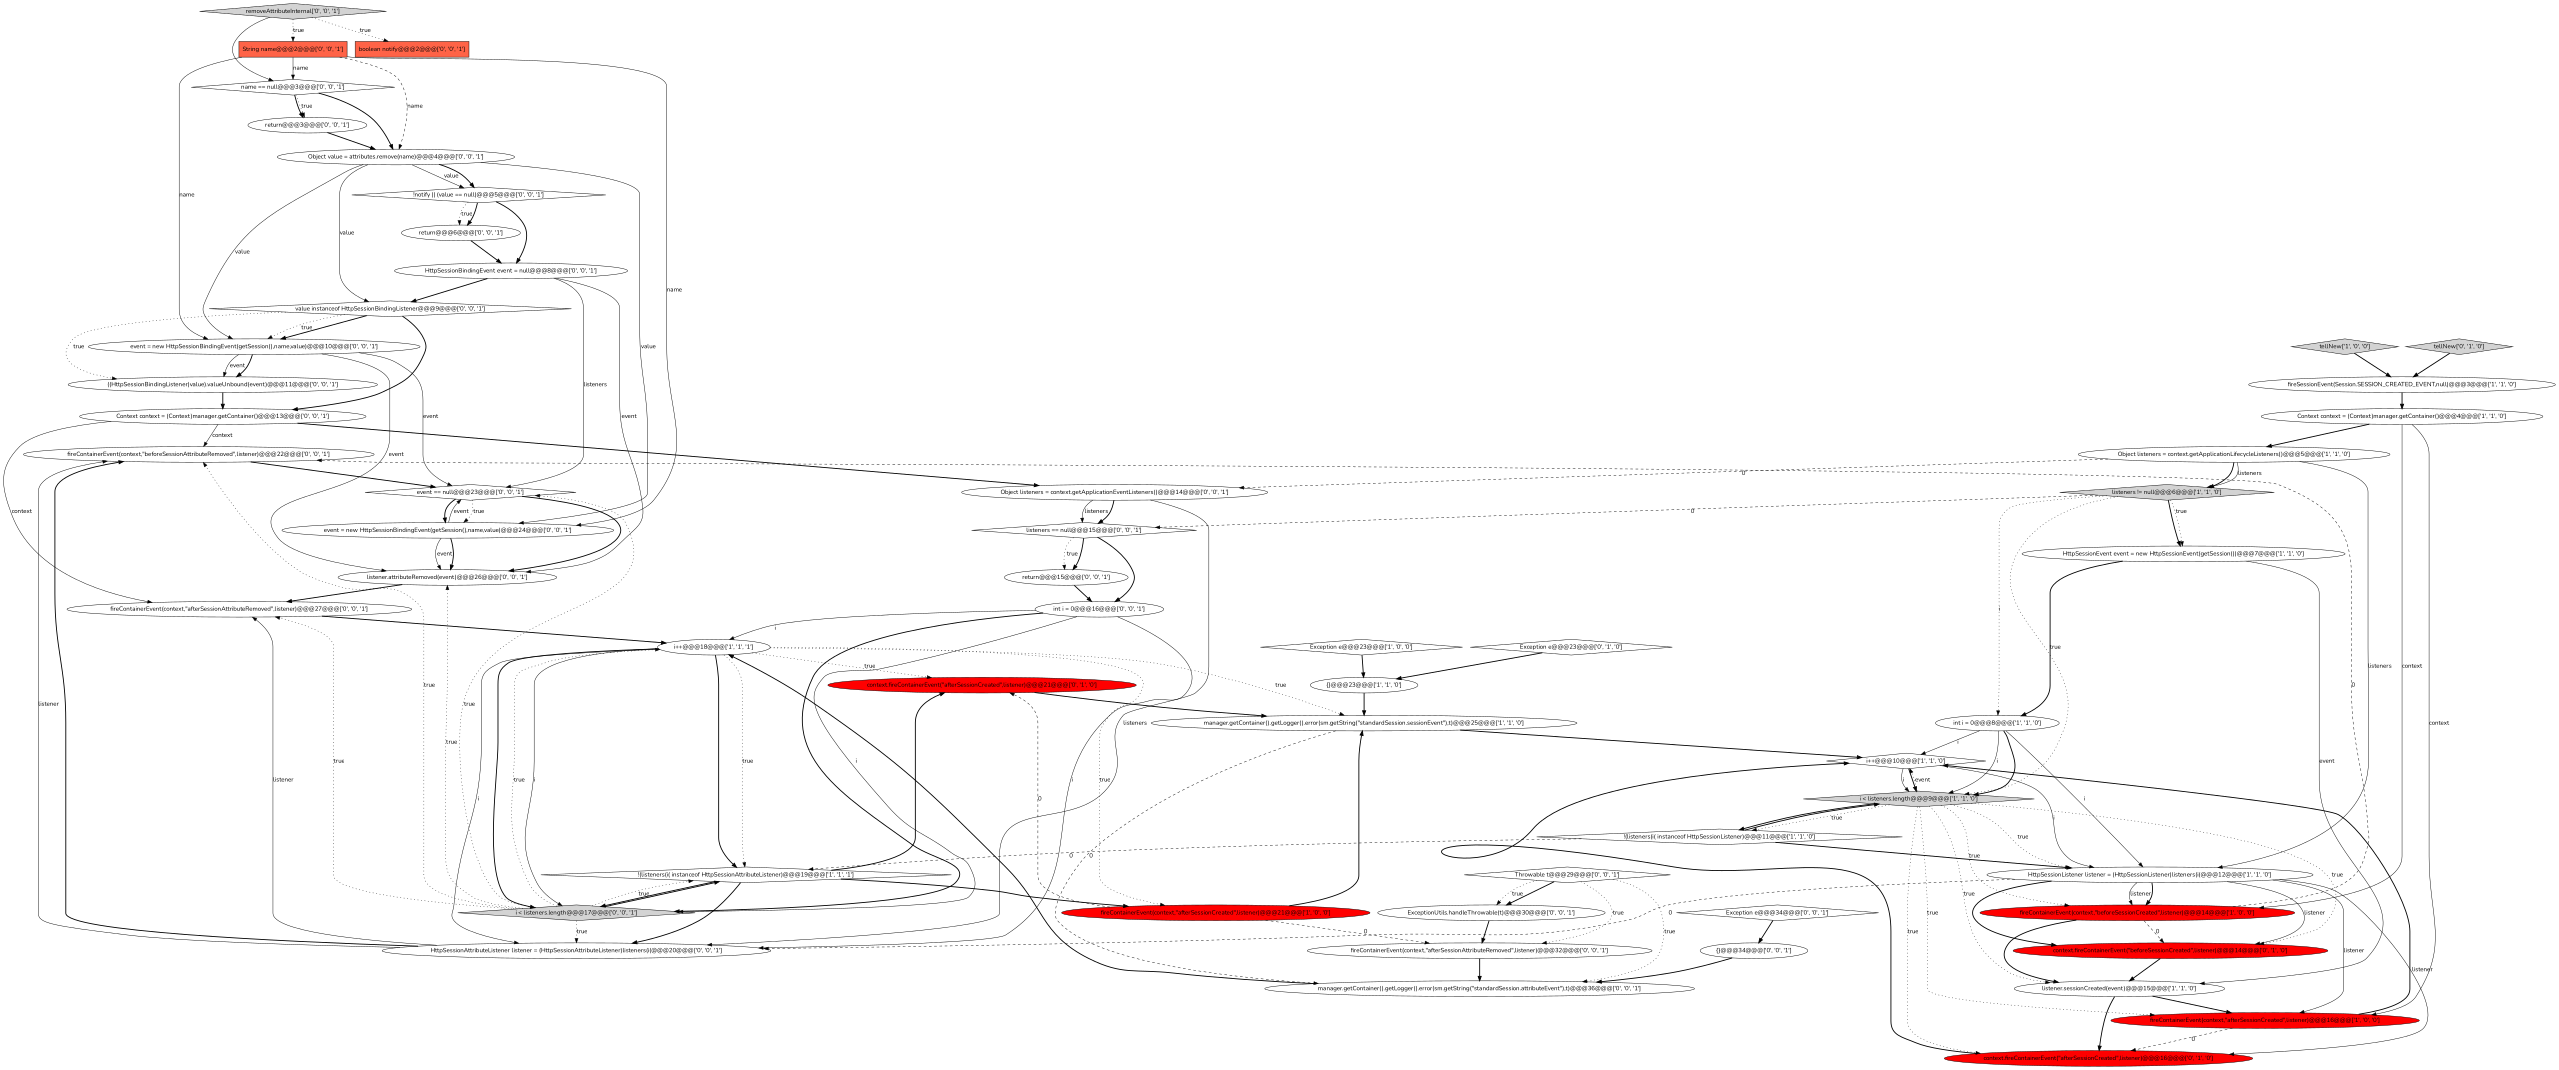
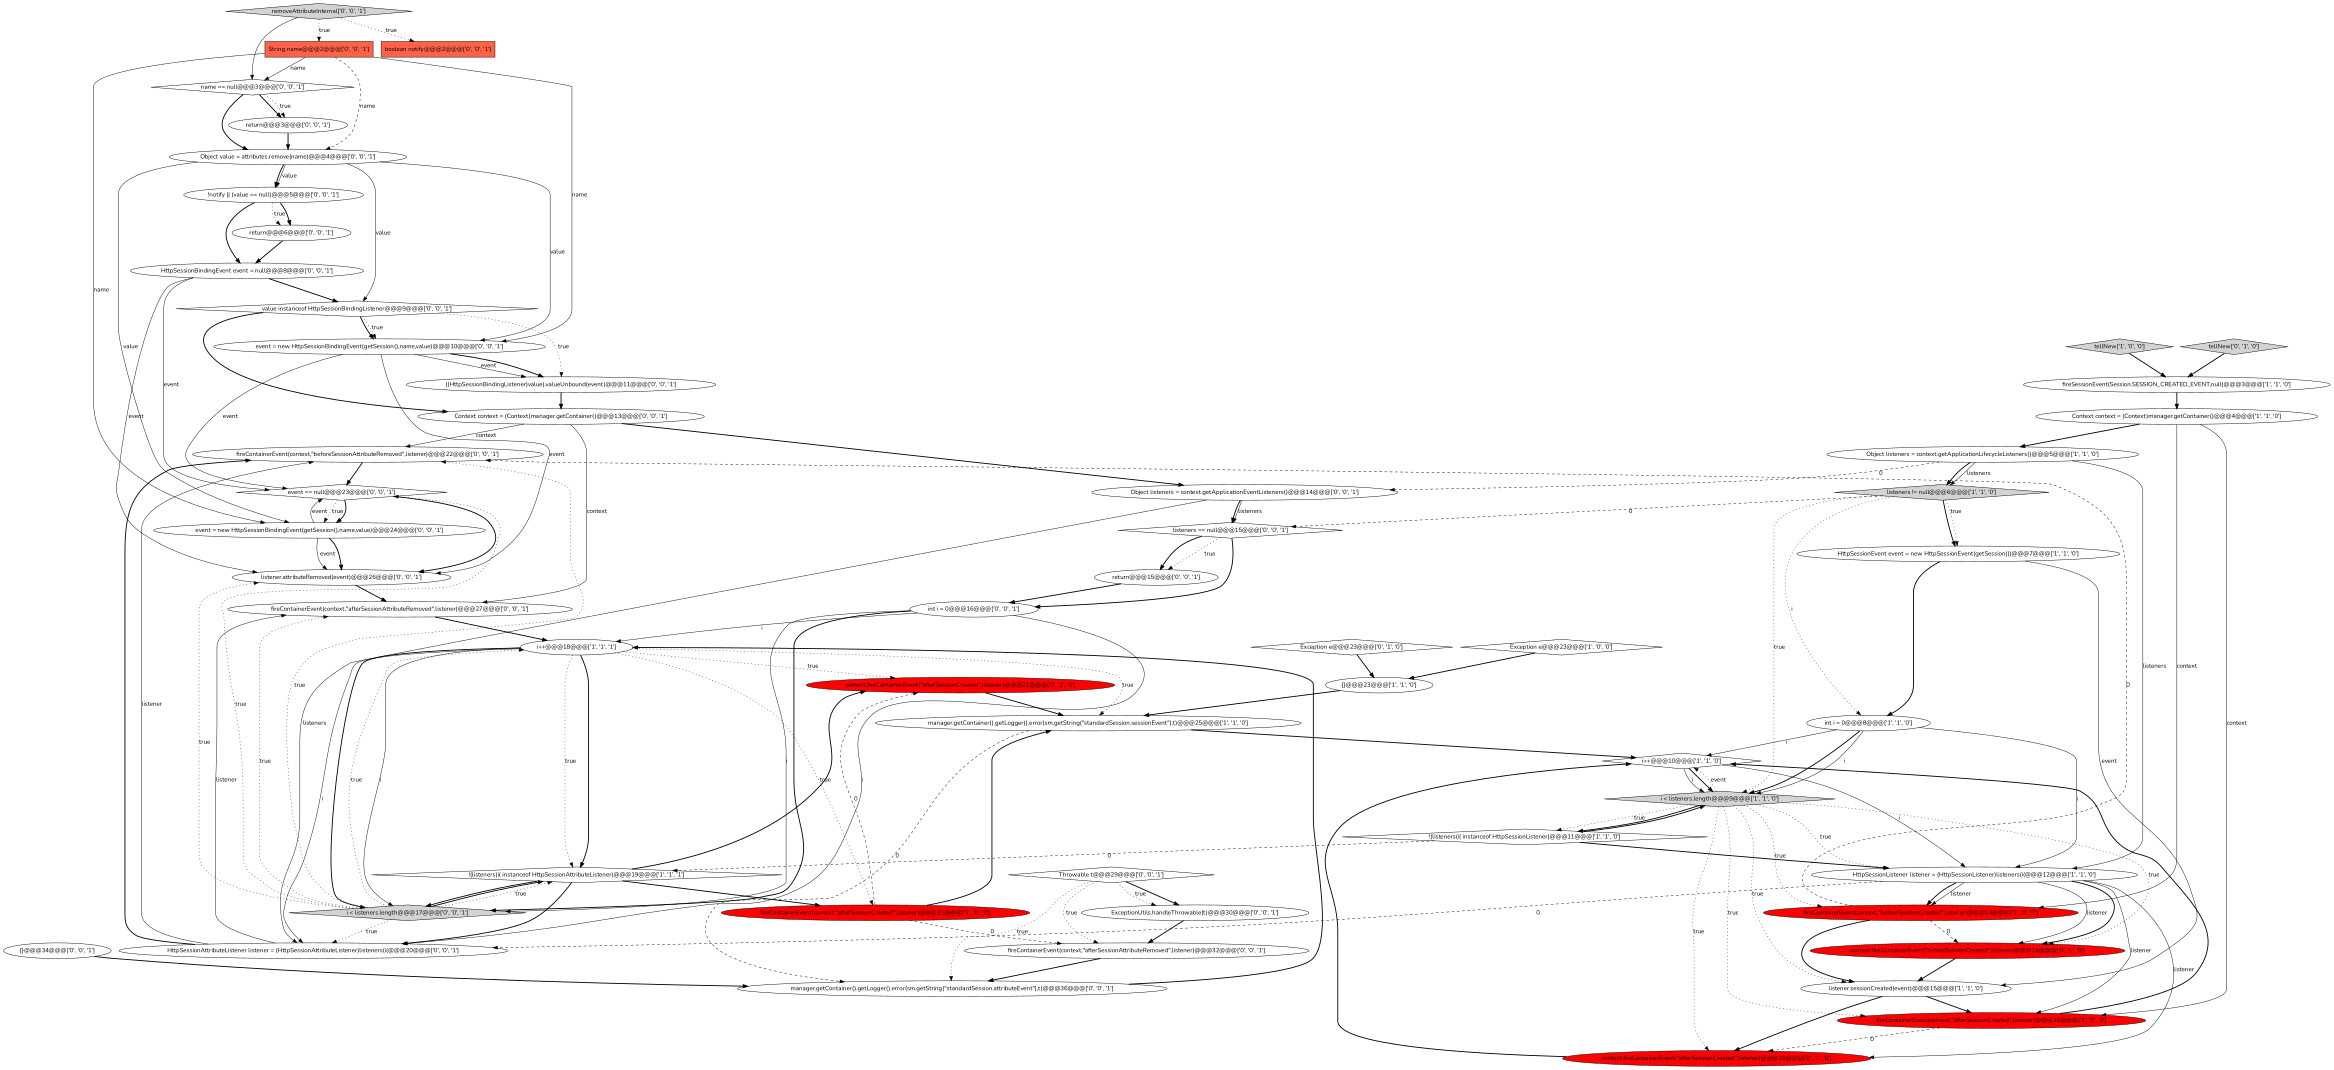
(479, 195) -> (274, 195)
(595, 385) -> (172, 385)
(1778, 913) -> none
